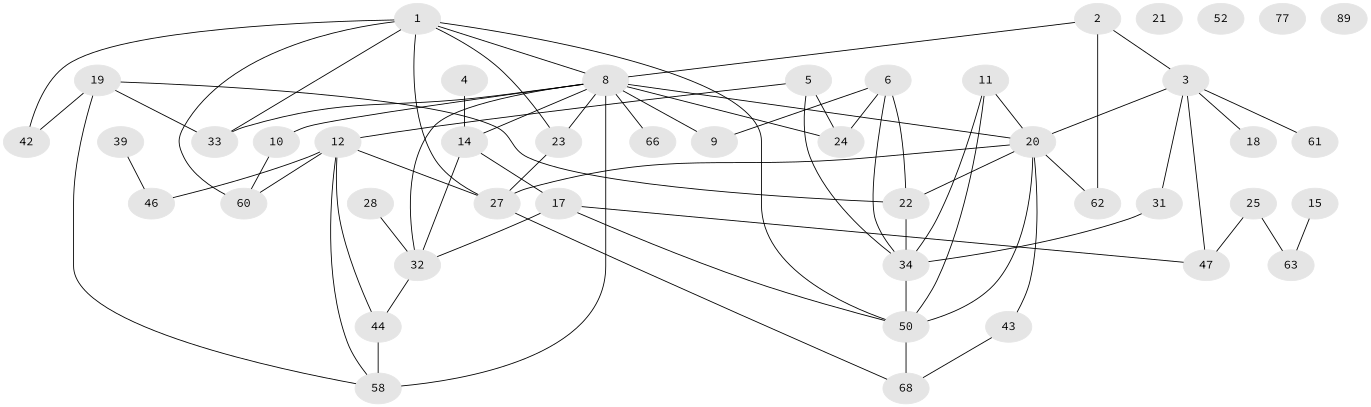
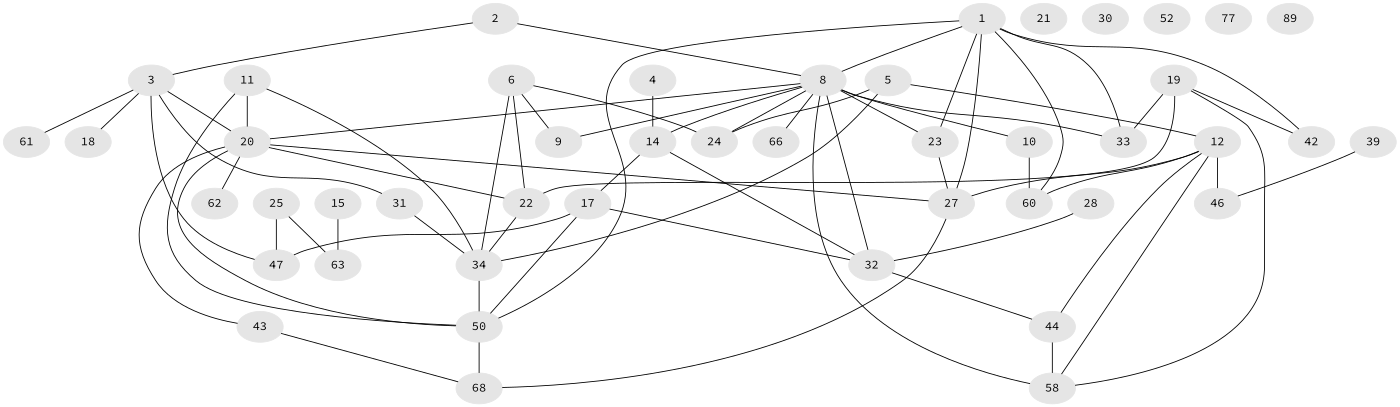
none -> (1105, 19)
(1098, 107) -> none
